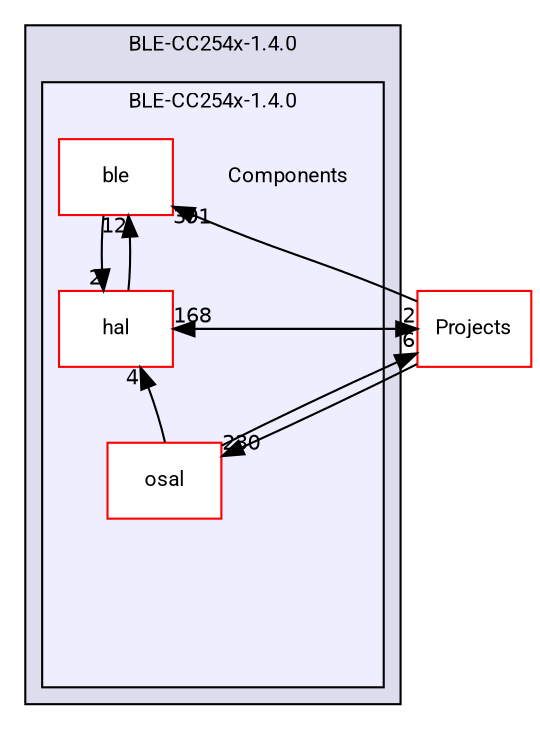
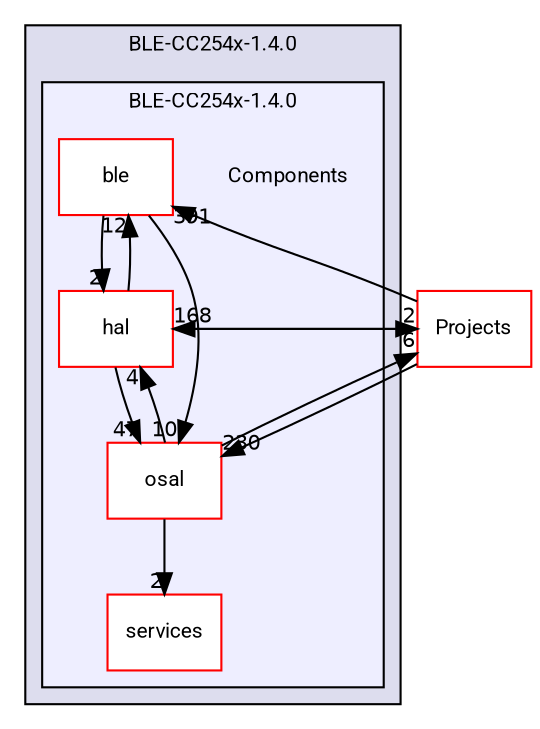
none -> (197, 314)
none -> (123, 395)
none -> (164, 632)
